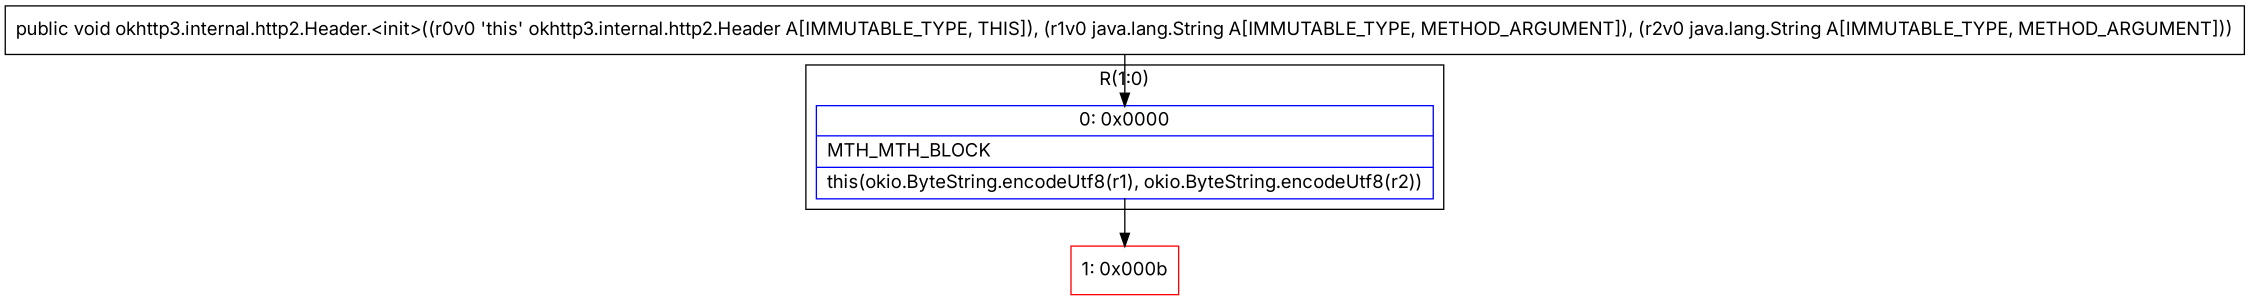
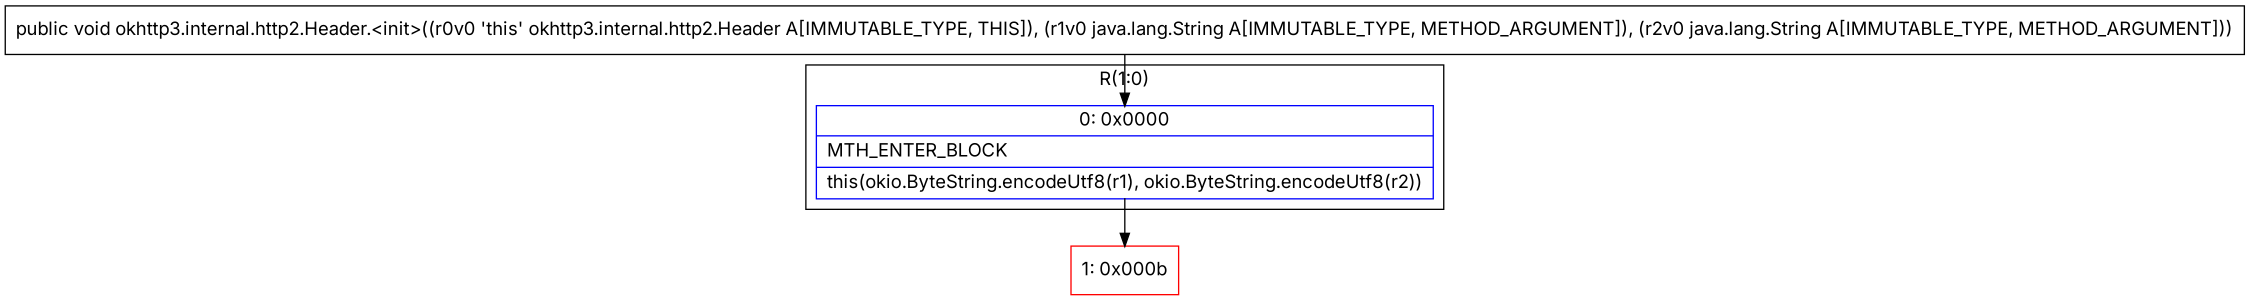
(910, 151) -> (918, 151)
